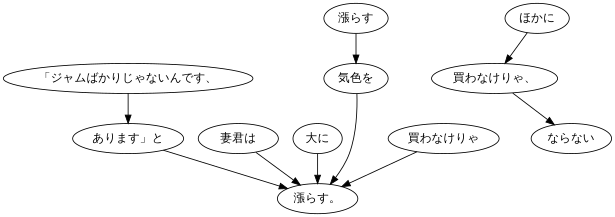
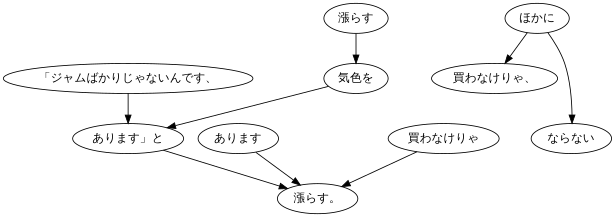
(530, 106) -> (567, 72)
(354, 138) -> (252, 106)
(238, 139) -> (238, 139)
(318, 139) -> none
